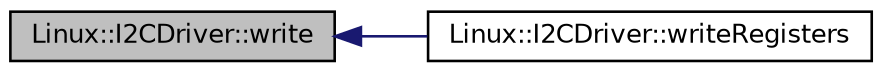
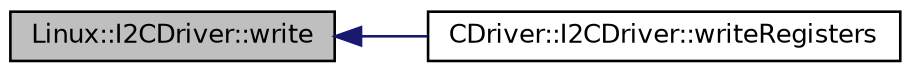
(650, 36) -> (664, 36)
